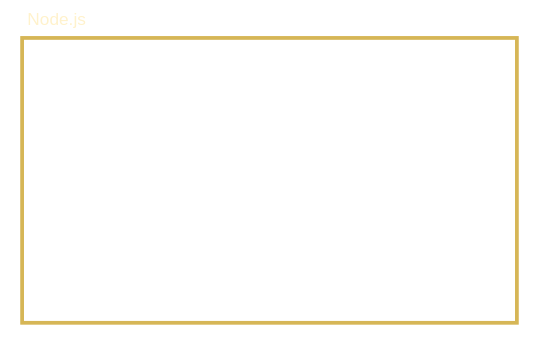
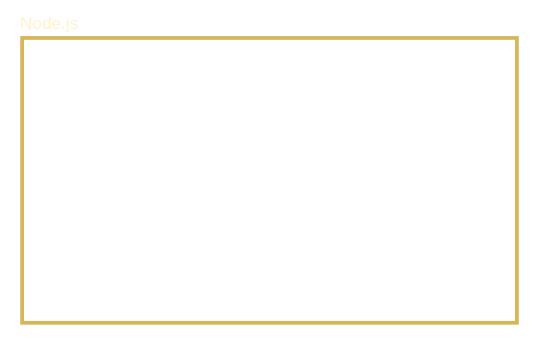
(57, 19) -> (49, 23)
